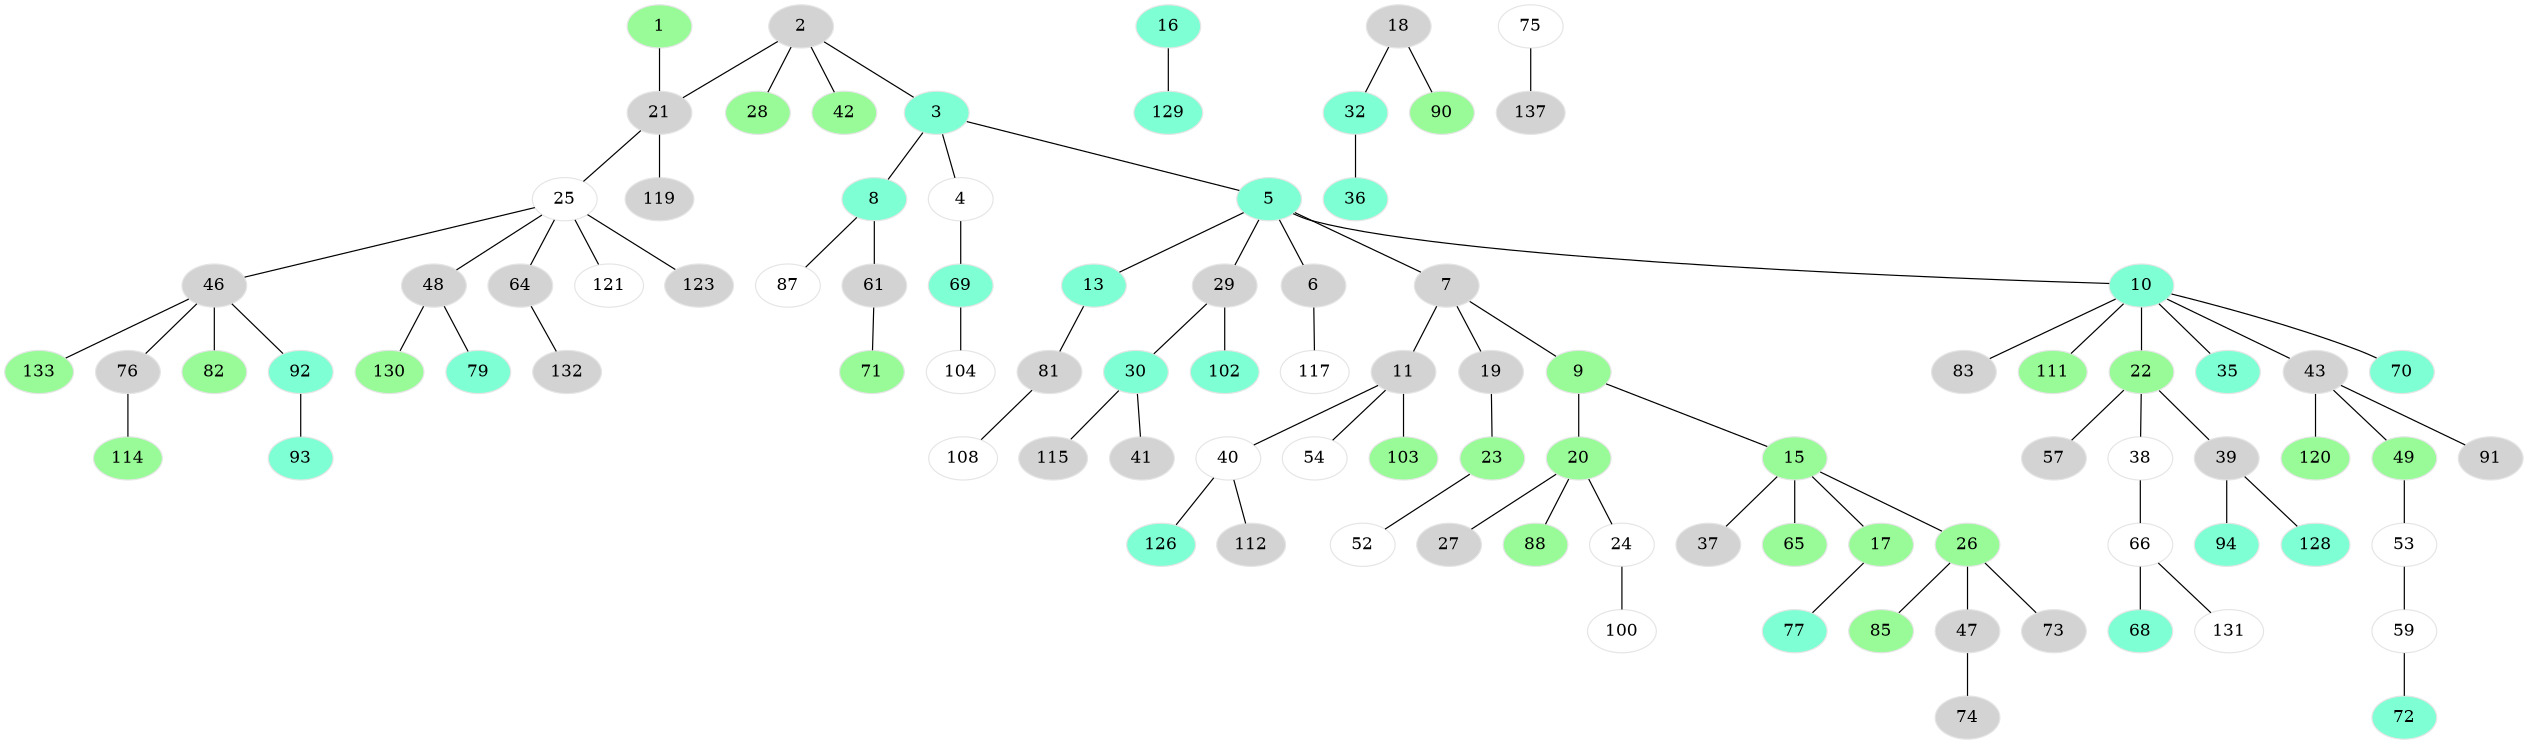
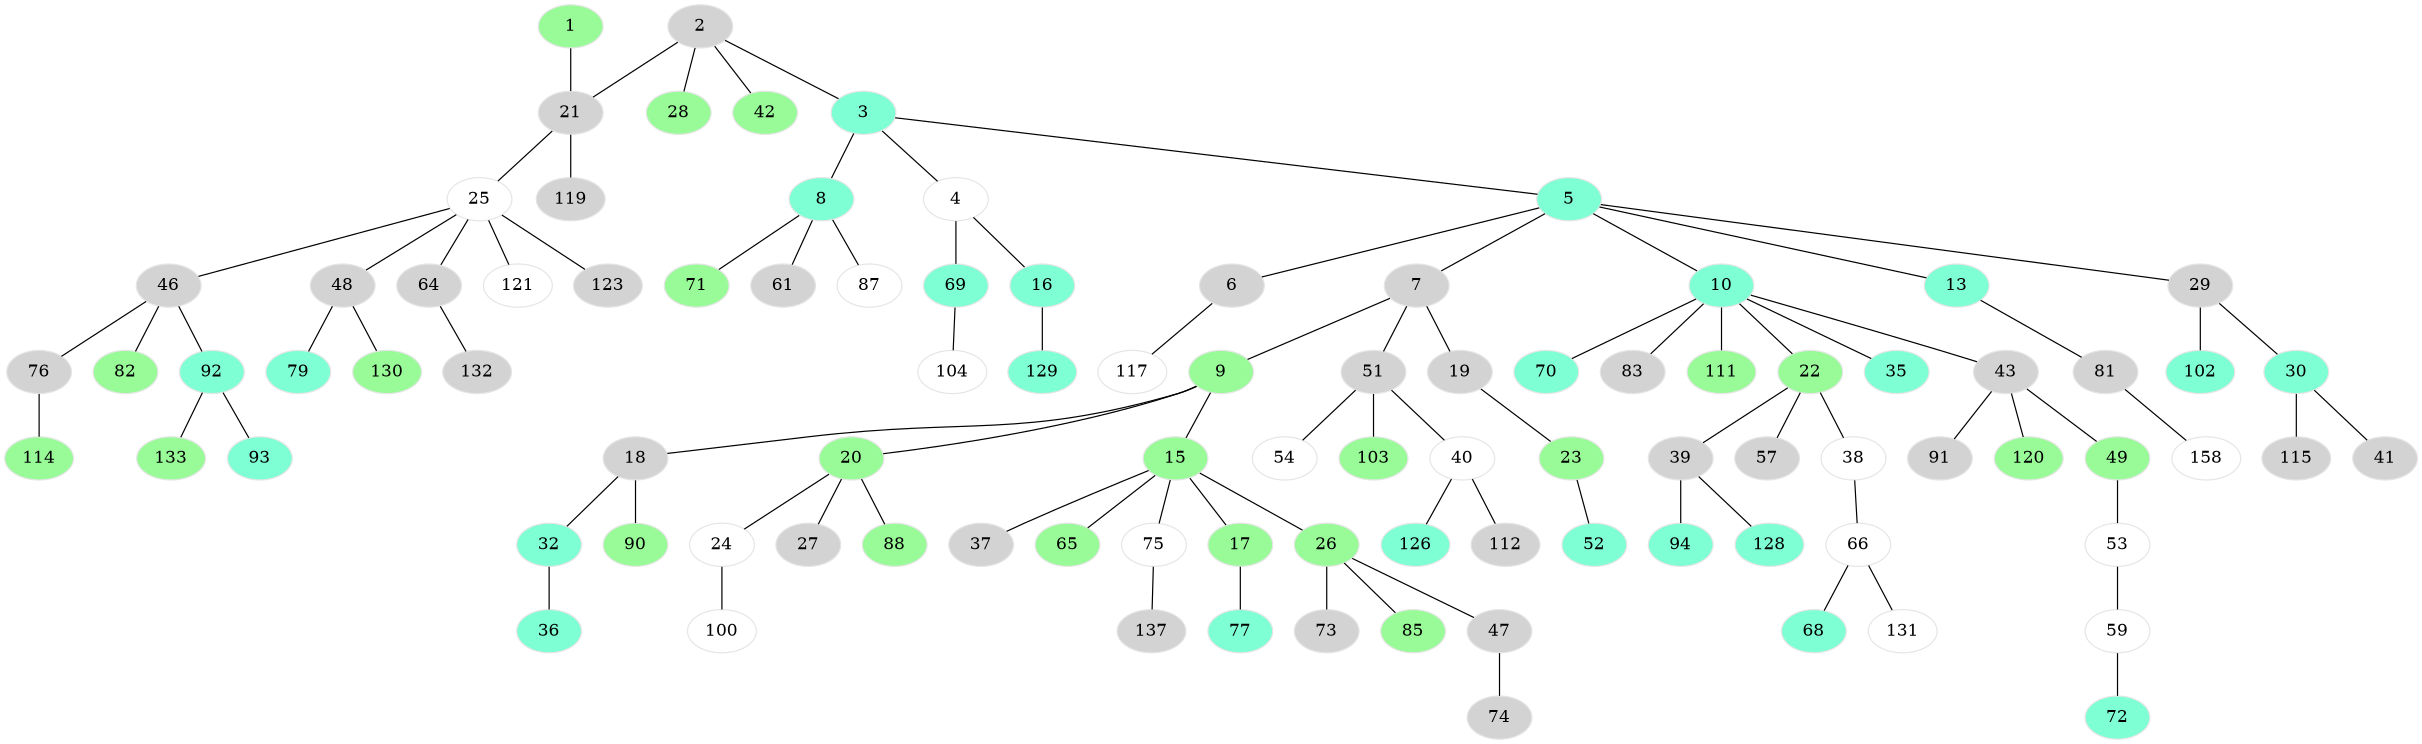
none -> (999, 242)
(127, 329) -> (192, 415)
(873, 329) -> (759, 242)
(1404, 372) -> (1374, 372)
none -> (934, 428)
(963, 458) -> (2206, 458)
none -> (1165, 502)
(1363, 545) -> (1594, 545)
